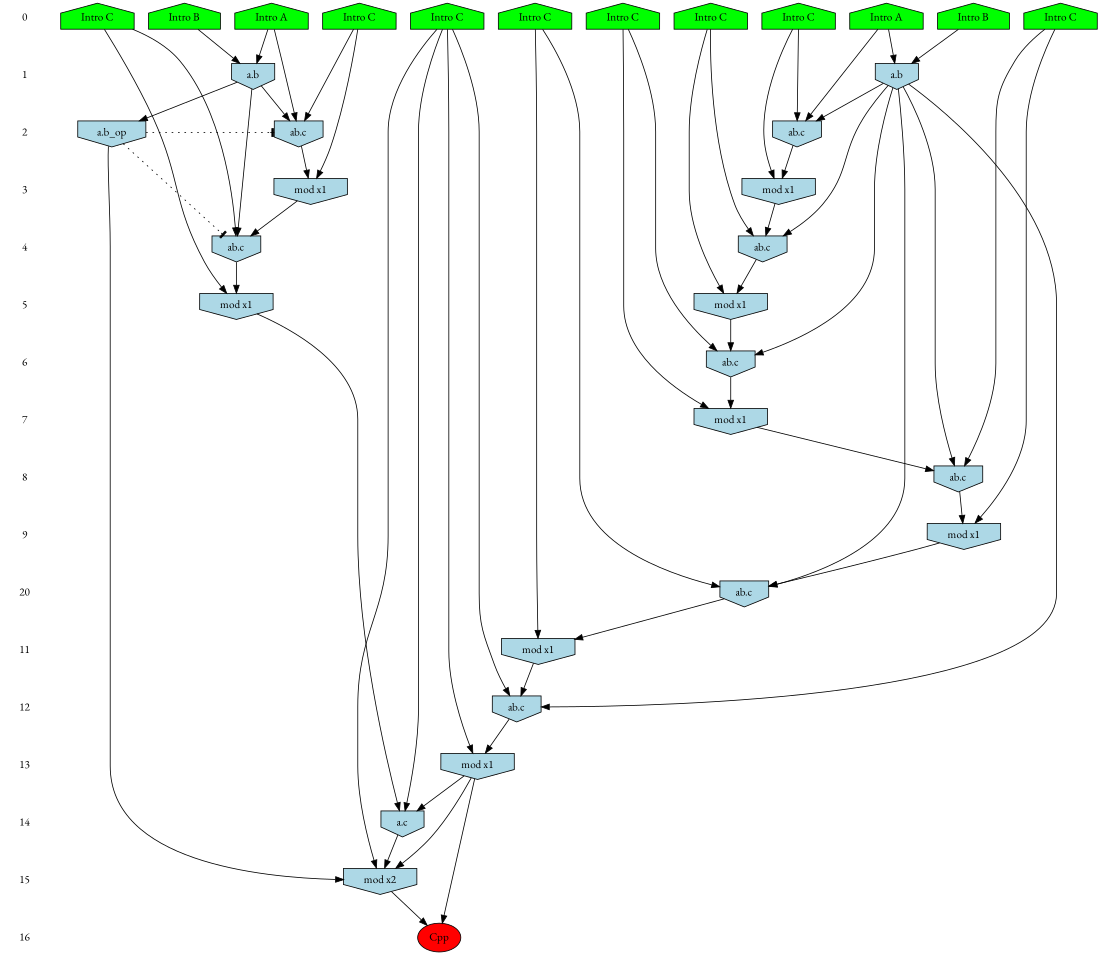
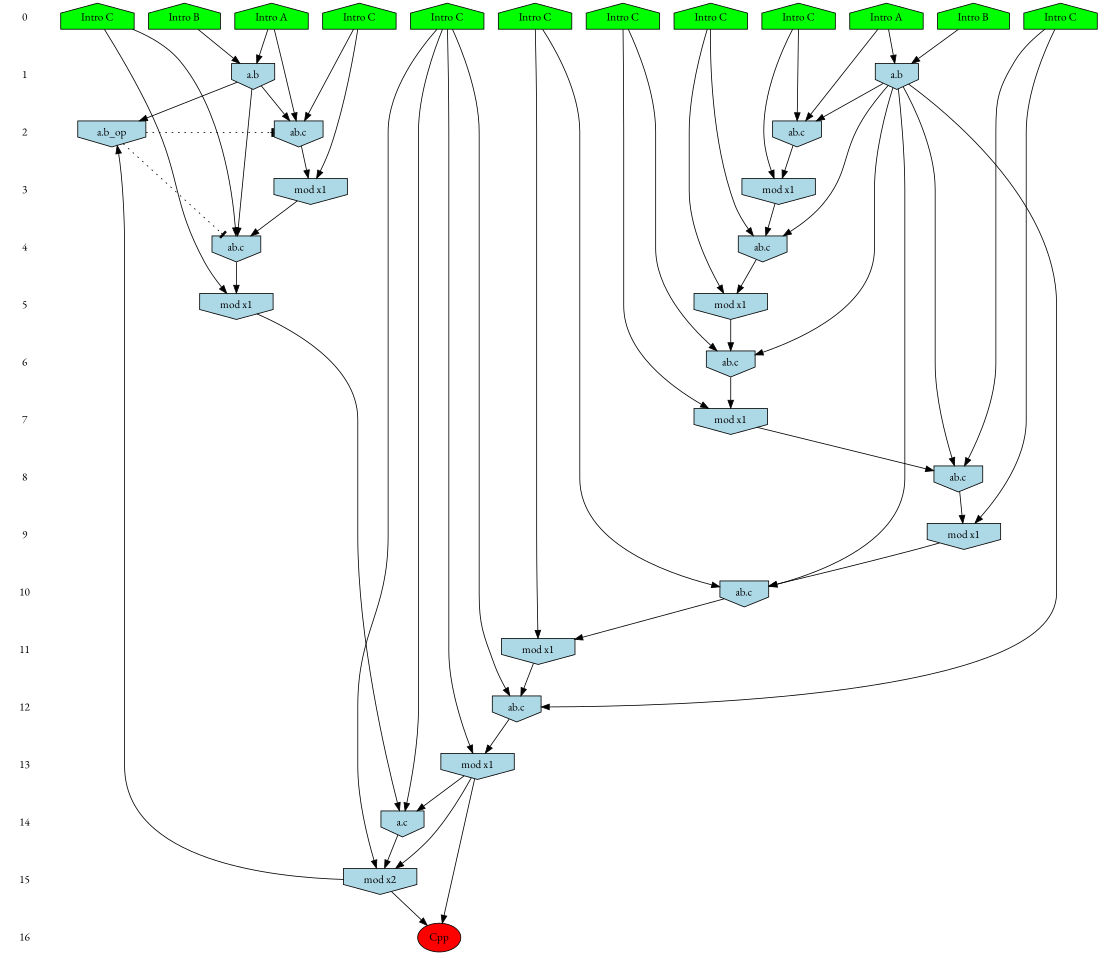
(25, 593) -> (25, 593)
(110, 594) -> (125, 595)
